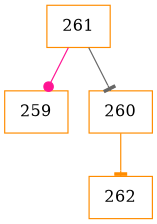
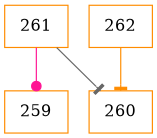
(121, 152) -> (121, 66)
